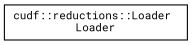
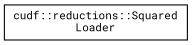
(96, 22) -> (96, 22)
